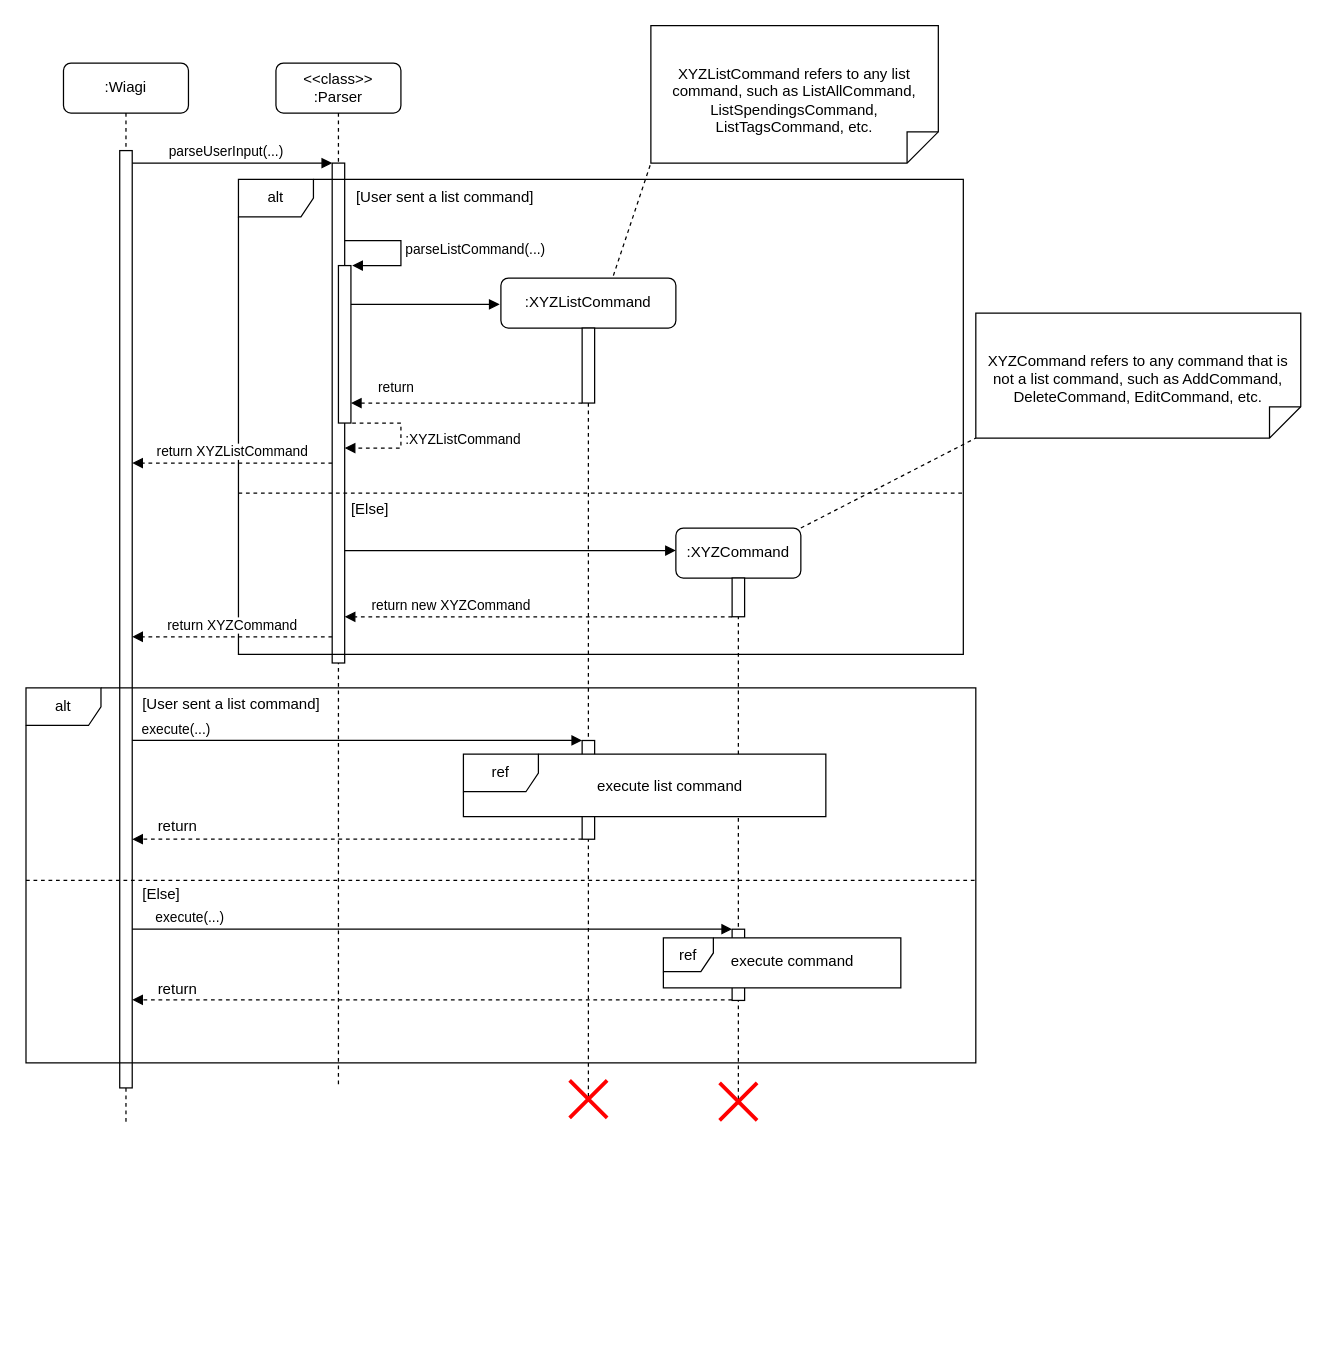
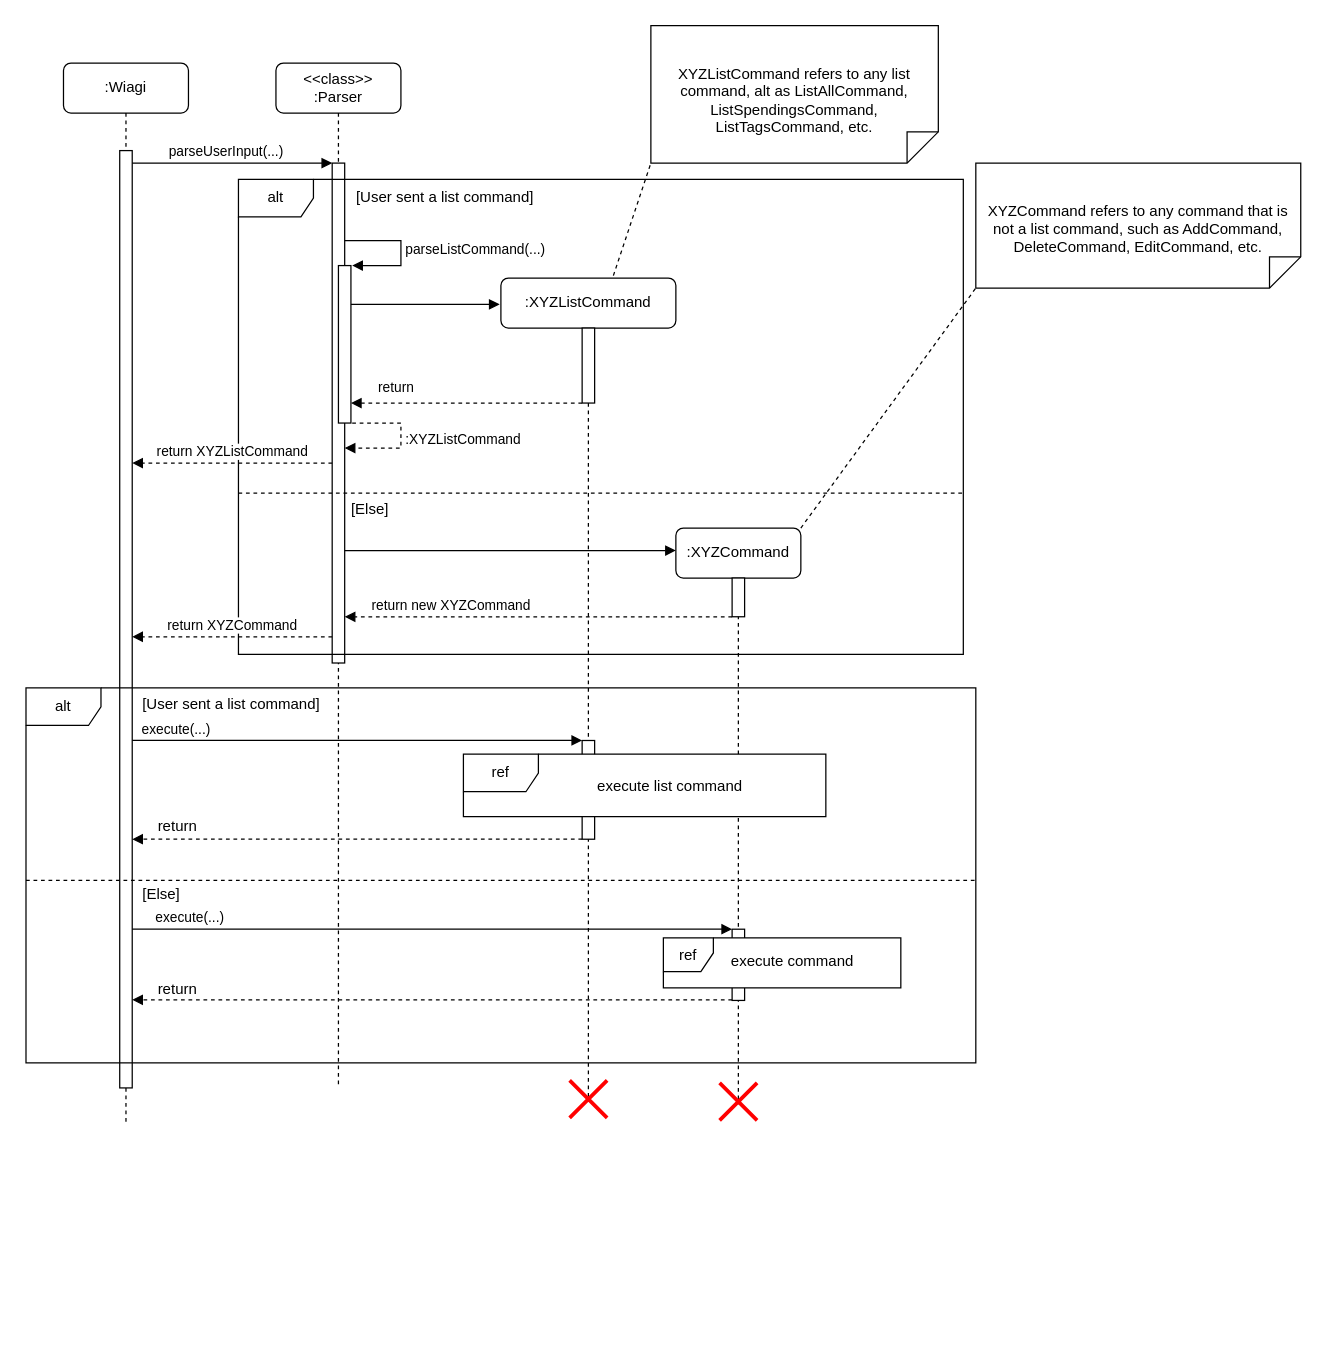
(794, 93) -> (794, 93)
(1138, 376) -> (1138, 226)
